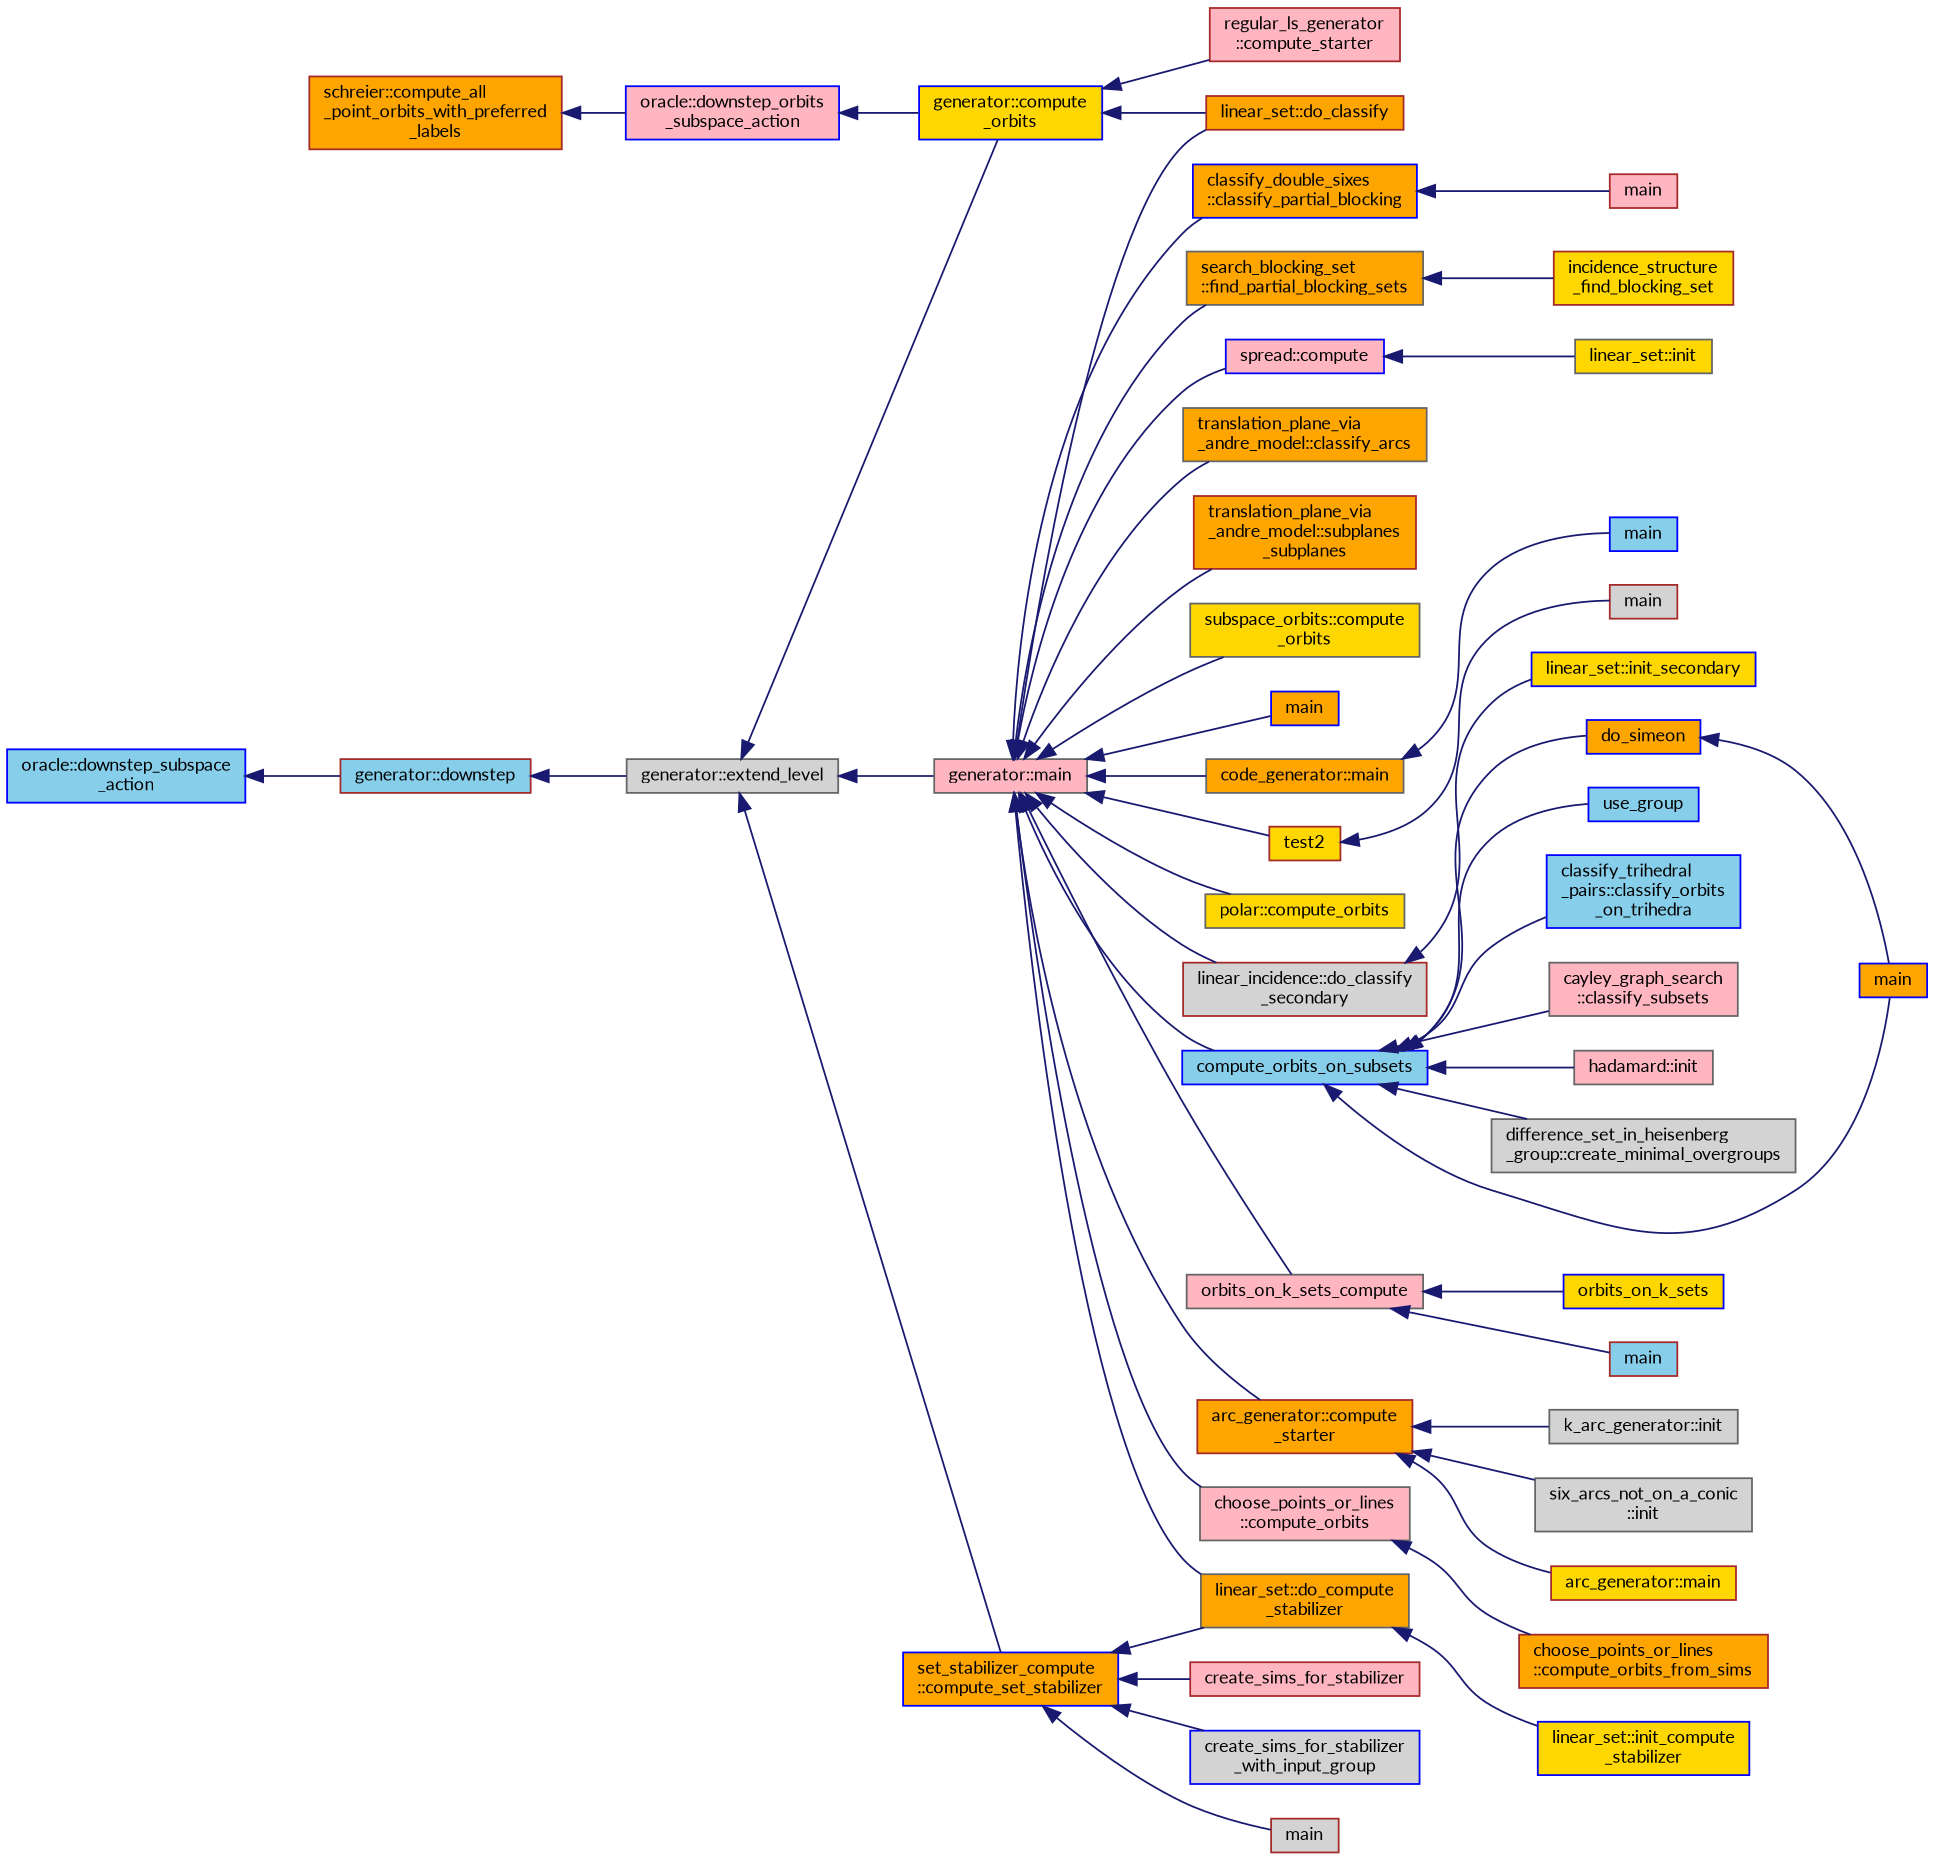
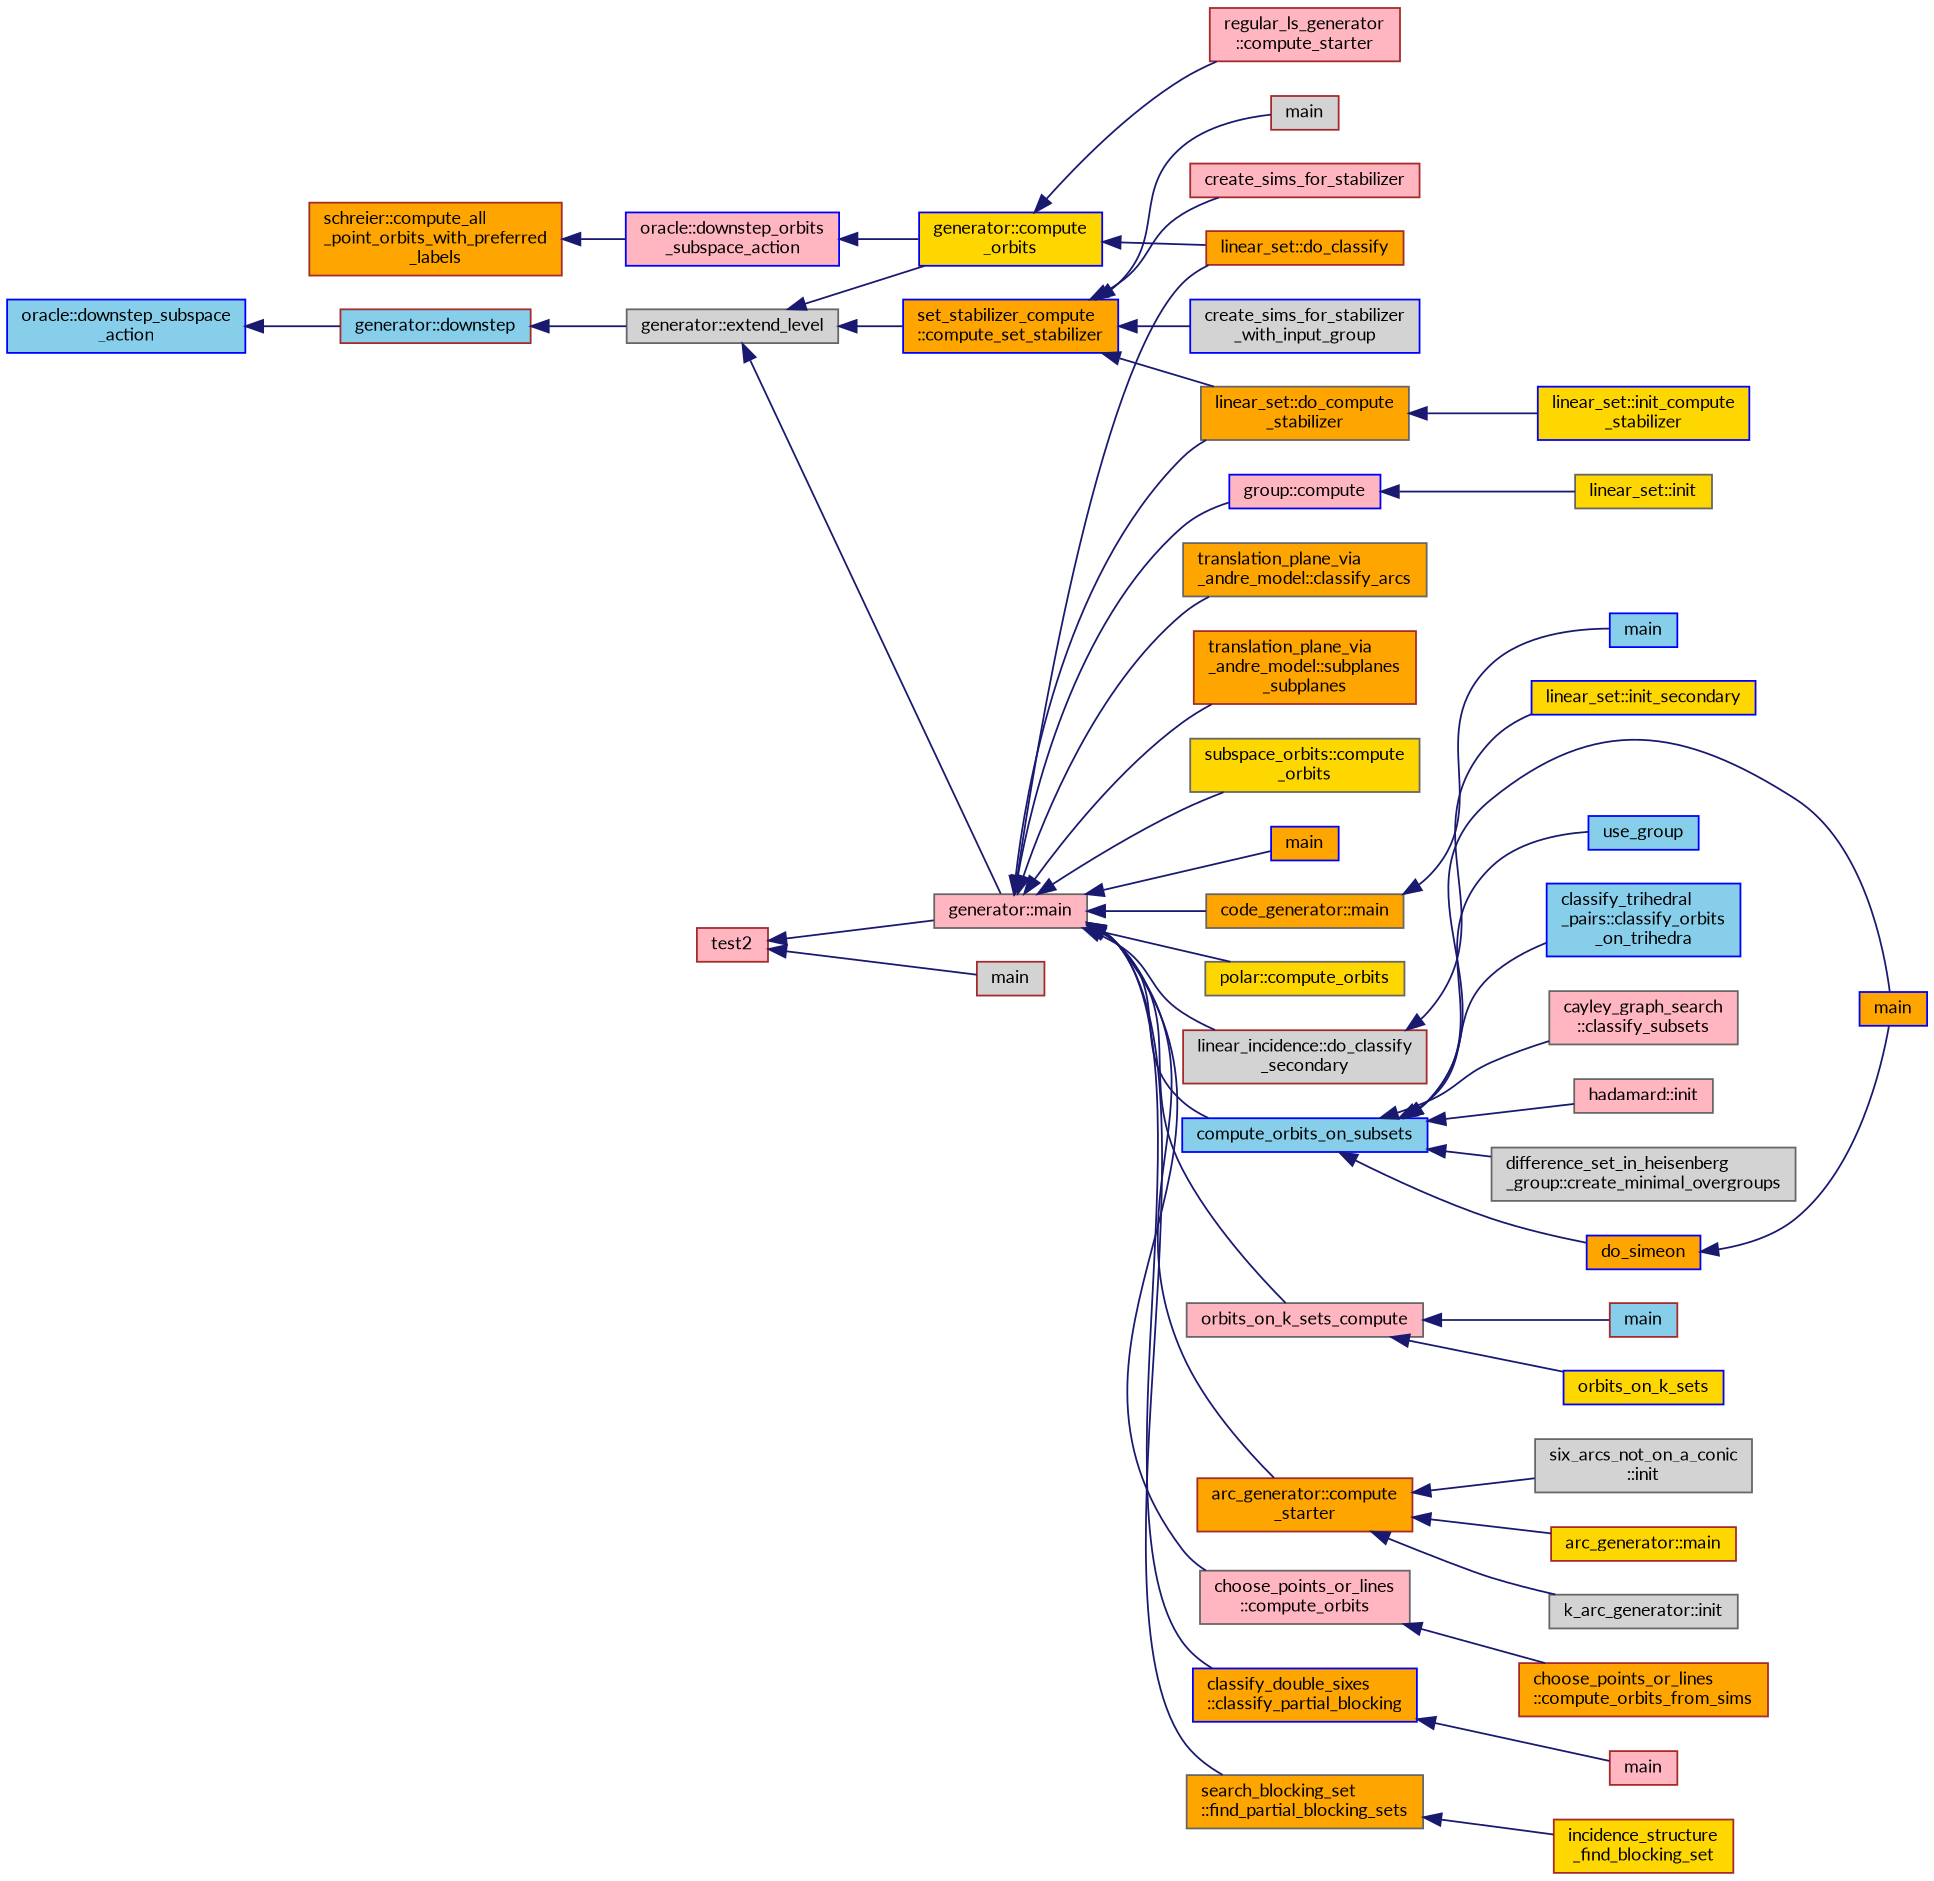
(1305, 356) -> (1305, 492)
(1186, 816) -> (860, 929)
(1305, 844) -> (732, 945)
